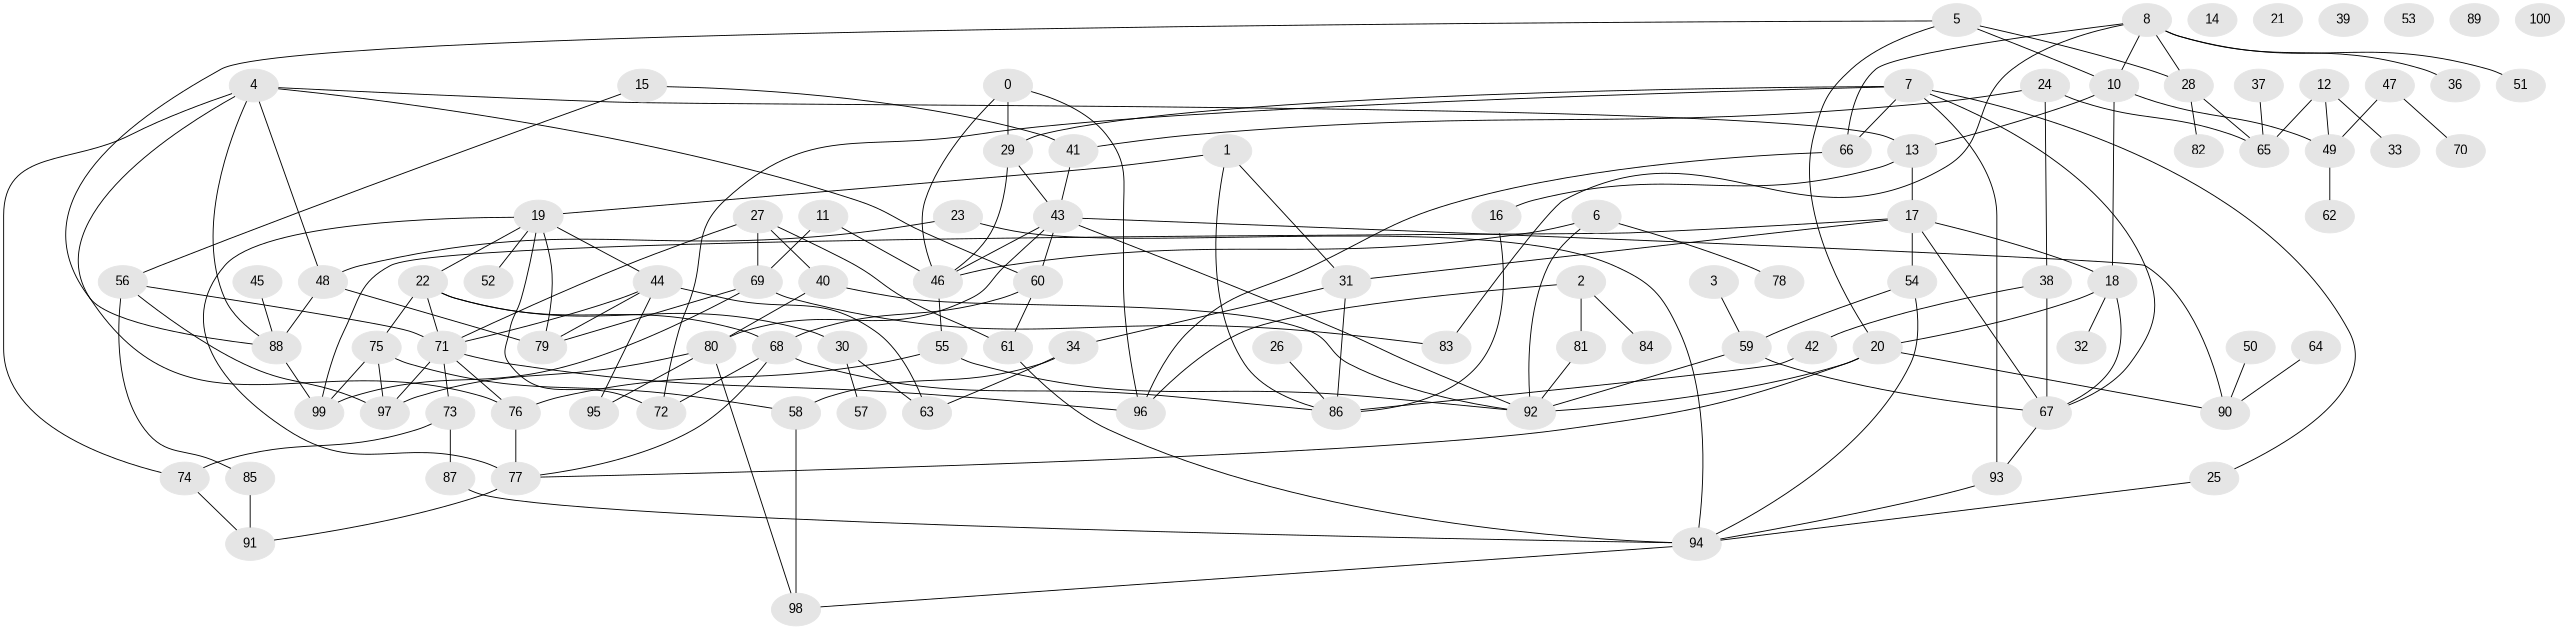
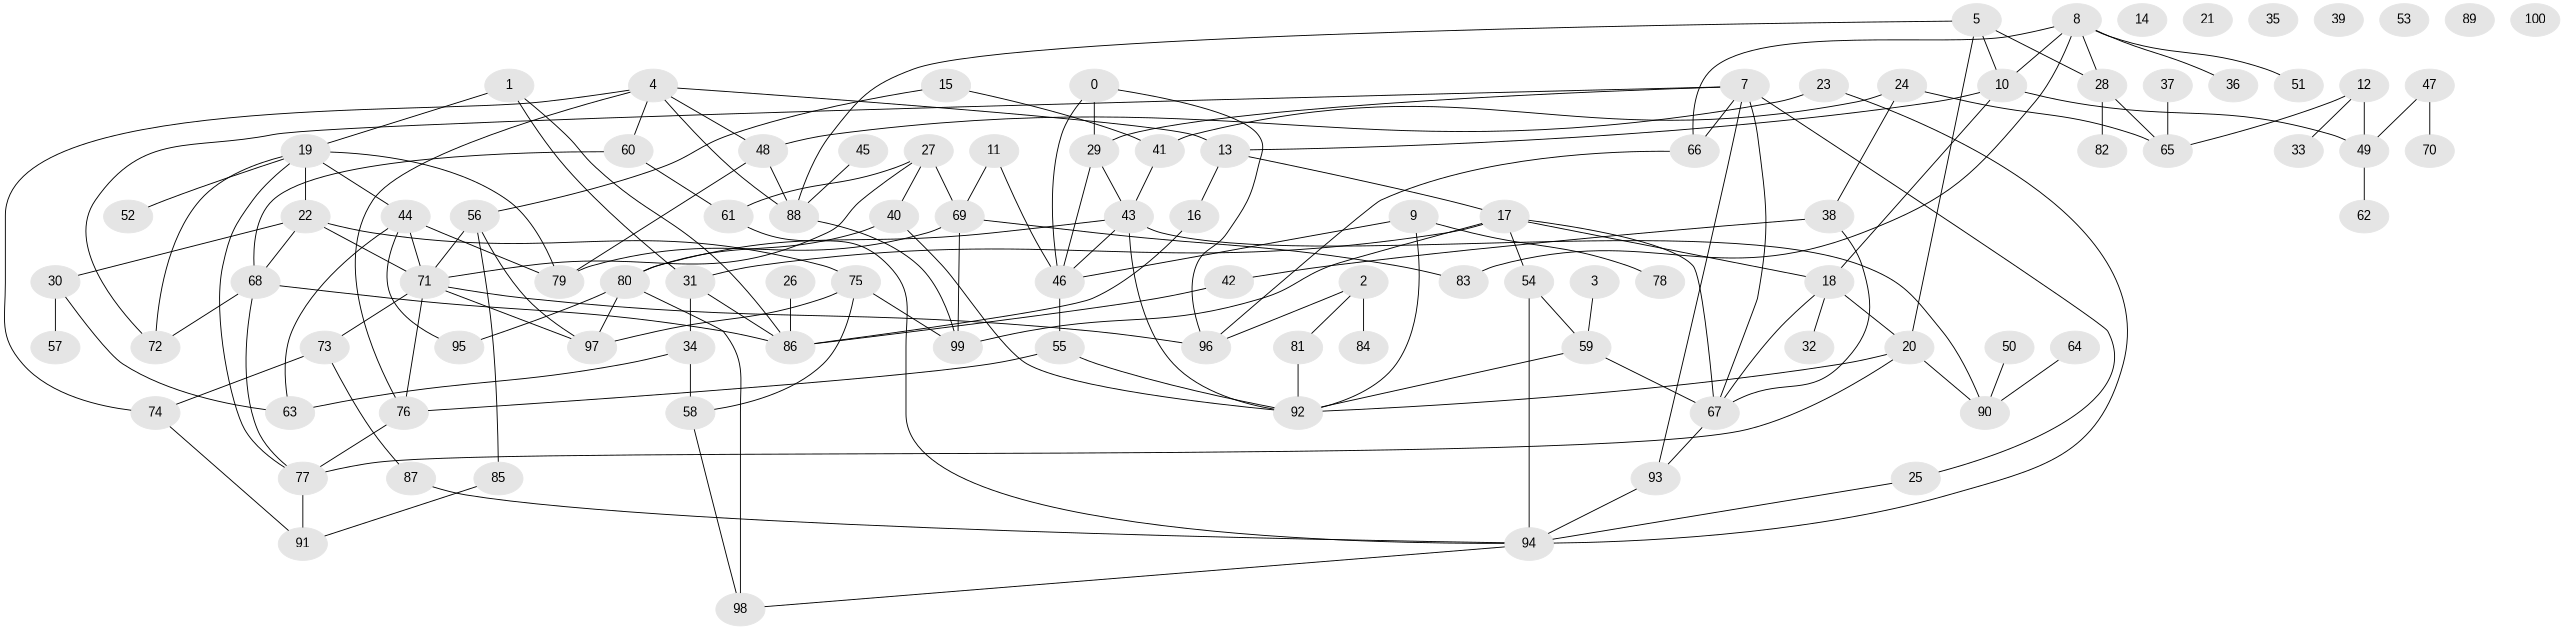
none -> (2273, 20)
(1597, 217) -> (1414, 217)
(1048, 249) -> none
